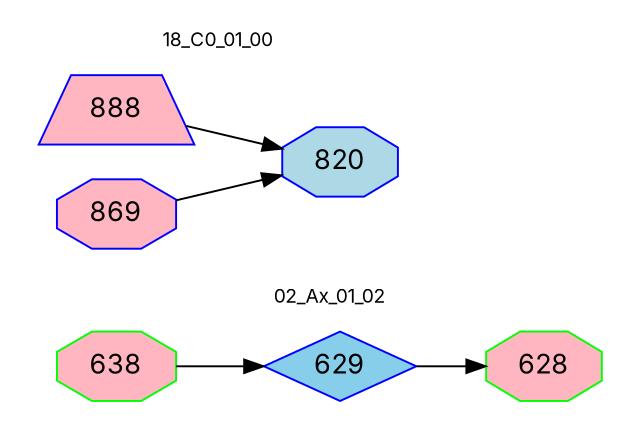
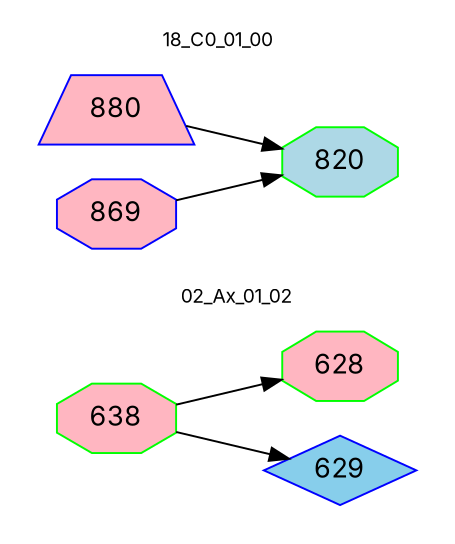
(117, 110) -> (117, 110)
(340, 162) -> (340, 162)
(441, 366) -> (219, 394)
